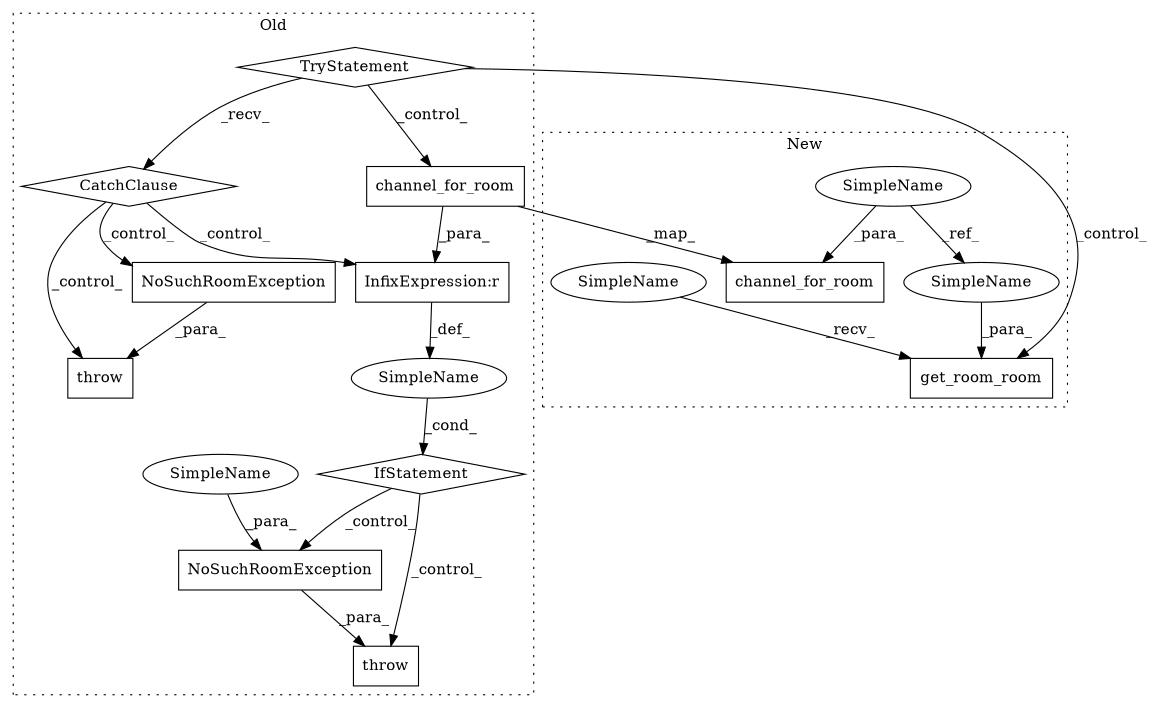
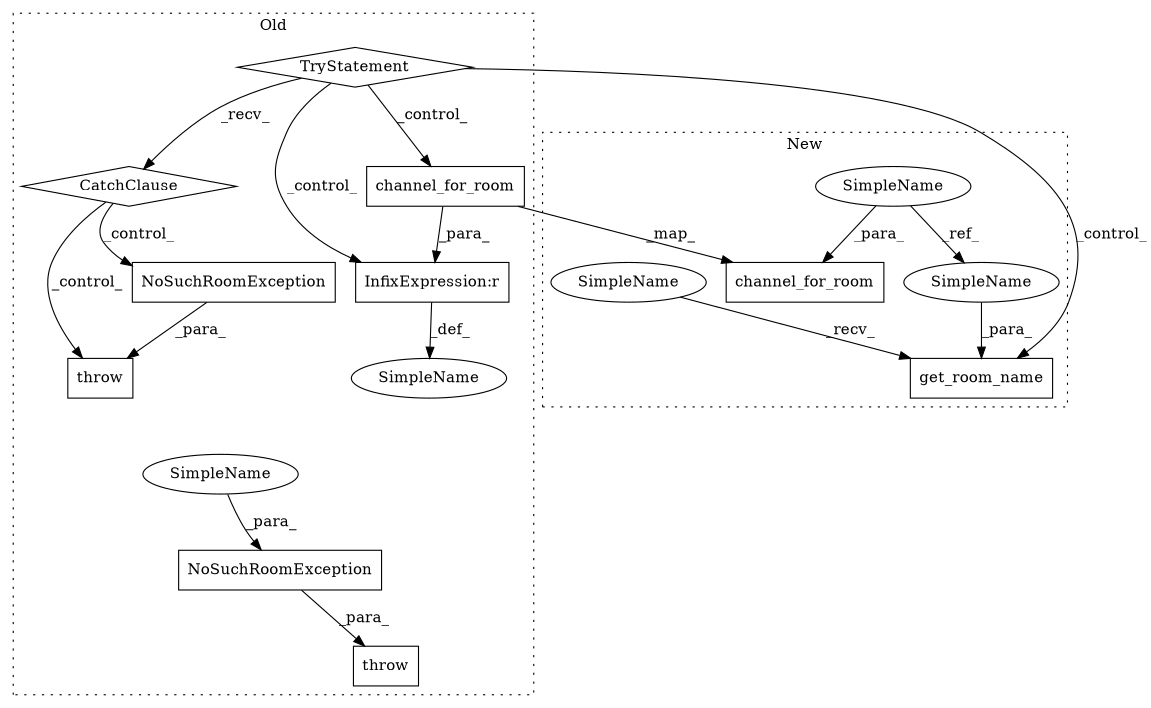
(238, 255) -> (276, 178)
(981, 378) -> (981, 378)
(421, 474) -> none
